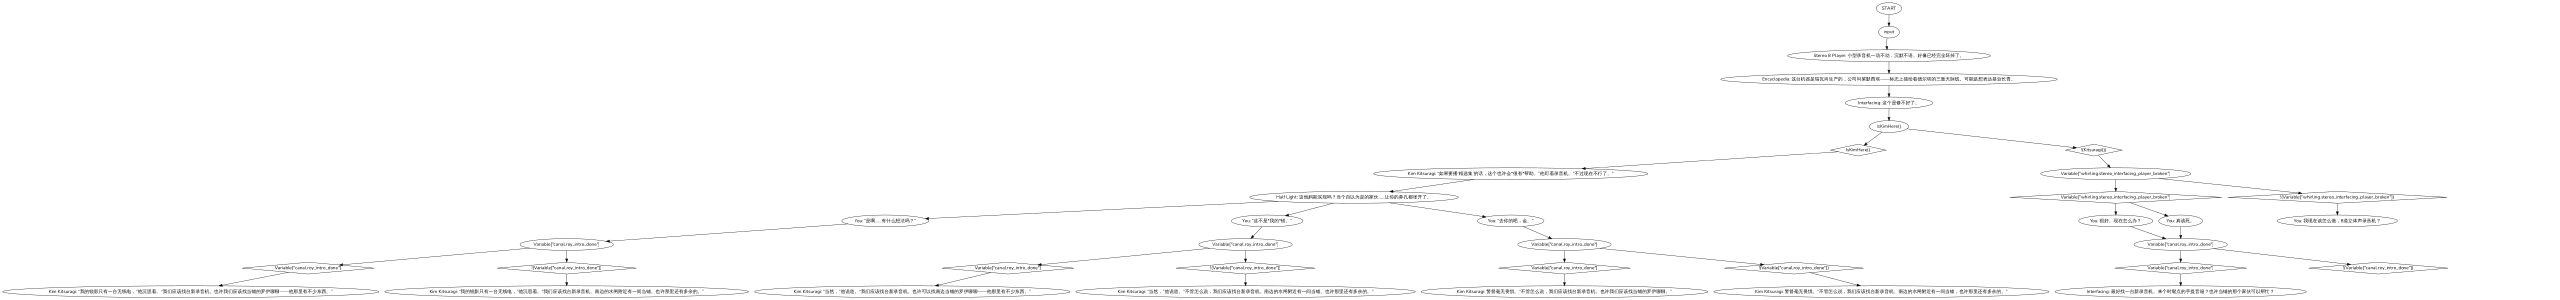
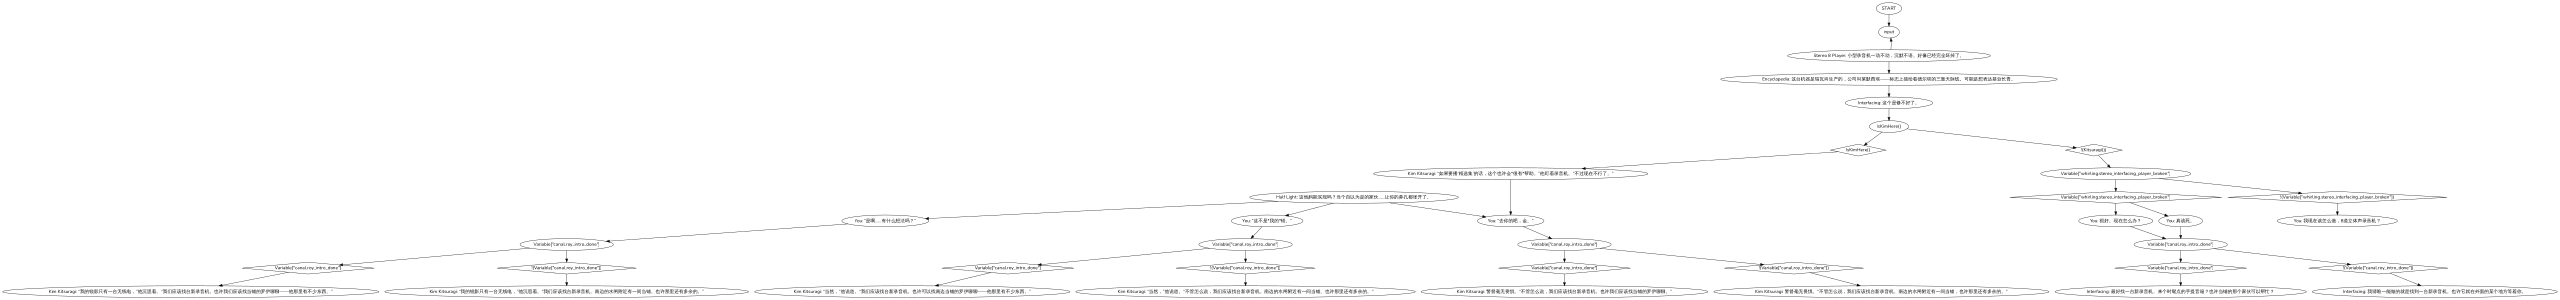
(1887, 42) -> (1891, 46)
(1434, 185) -> (1511, 196)
none -> (2435, 292)
